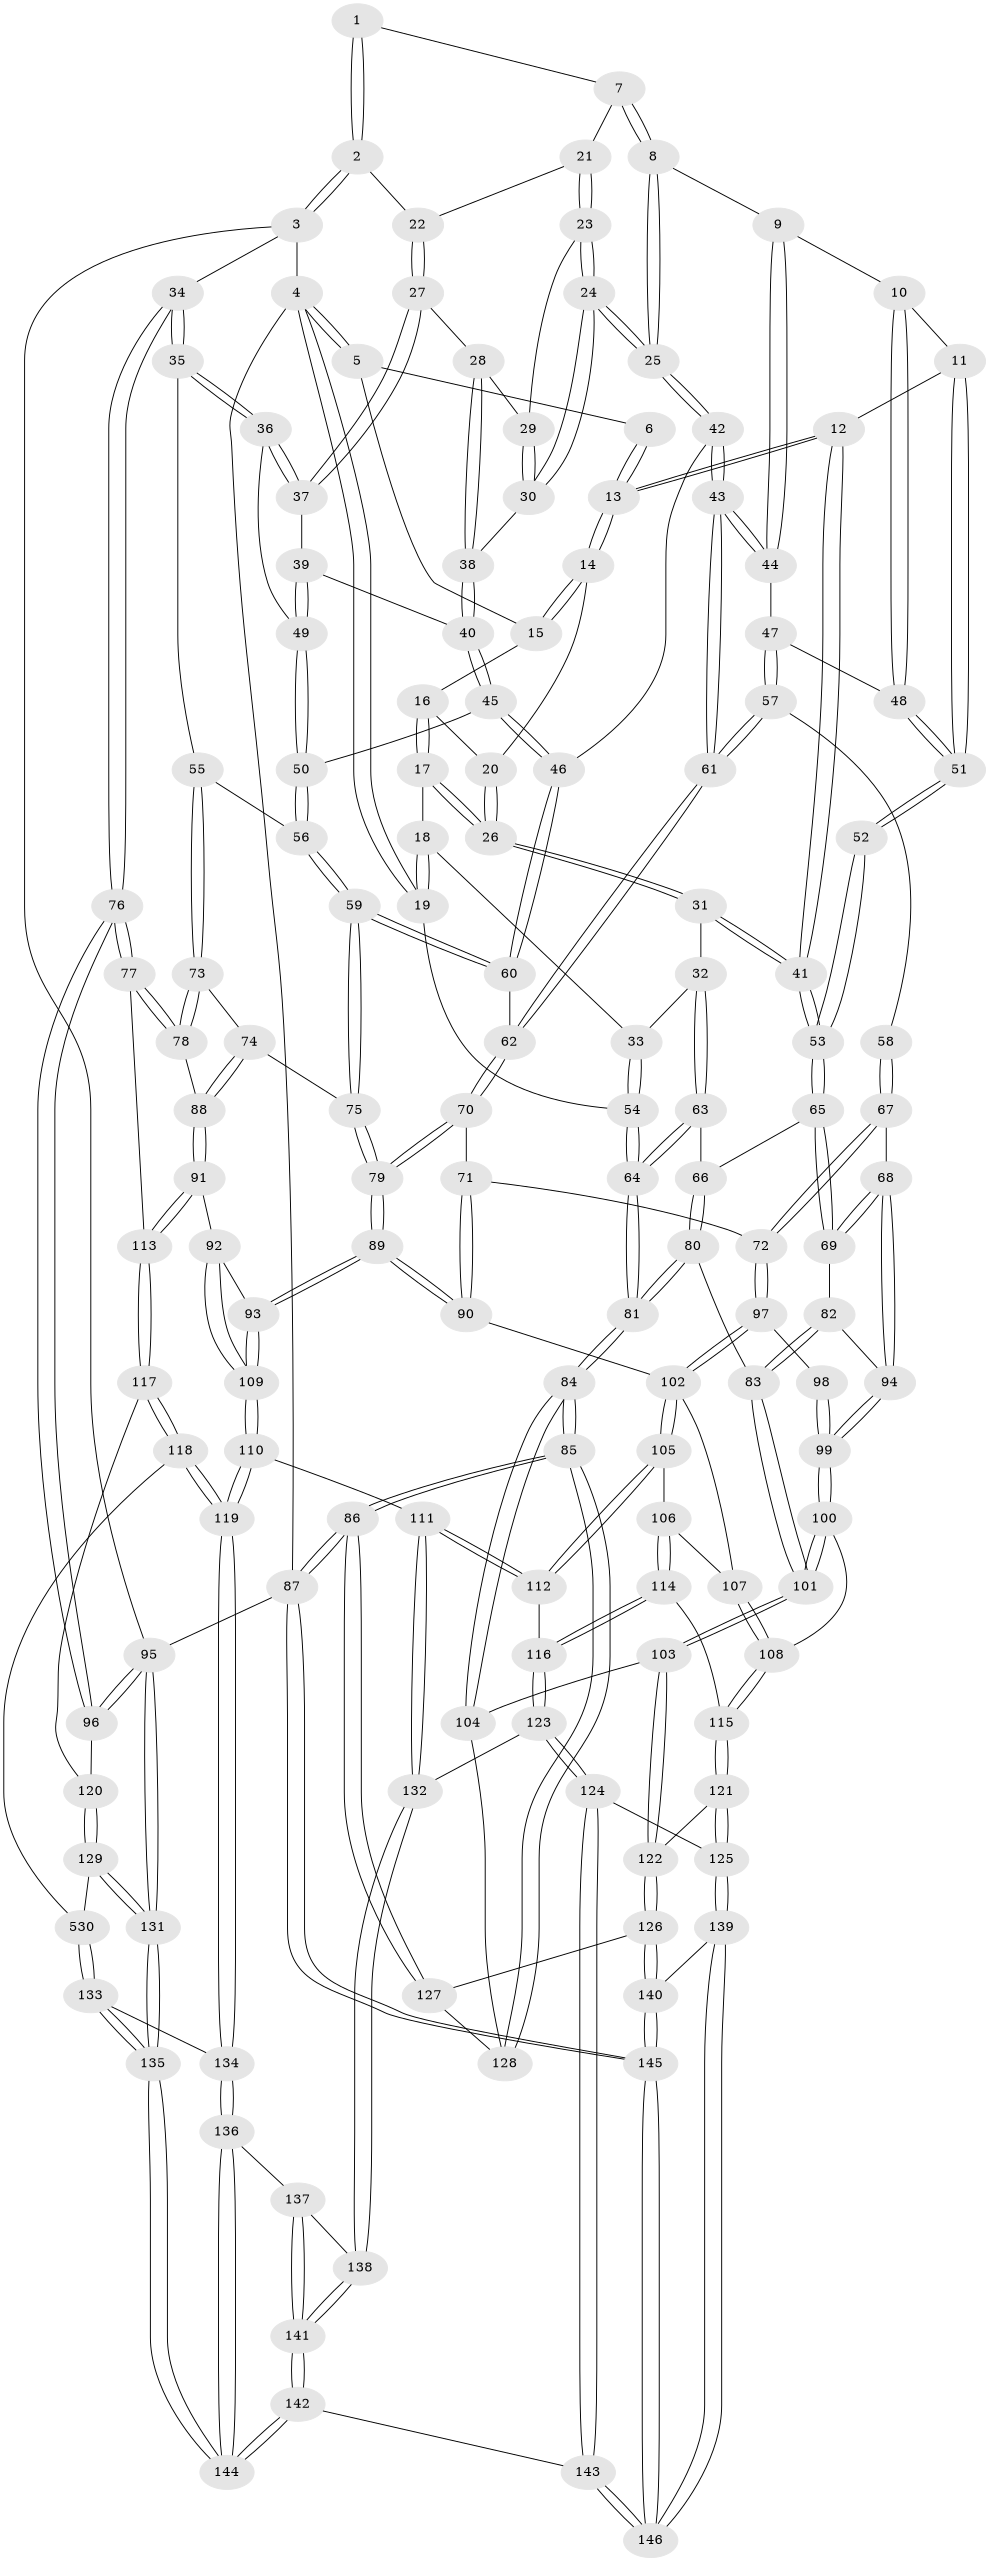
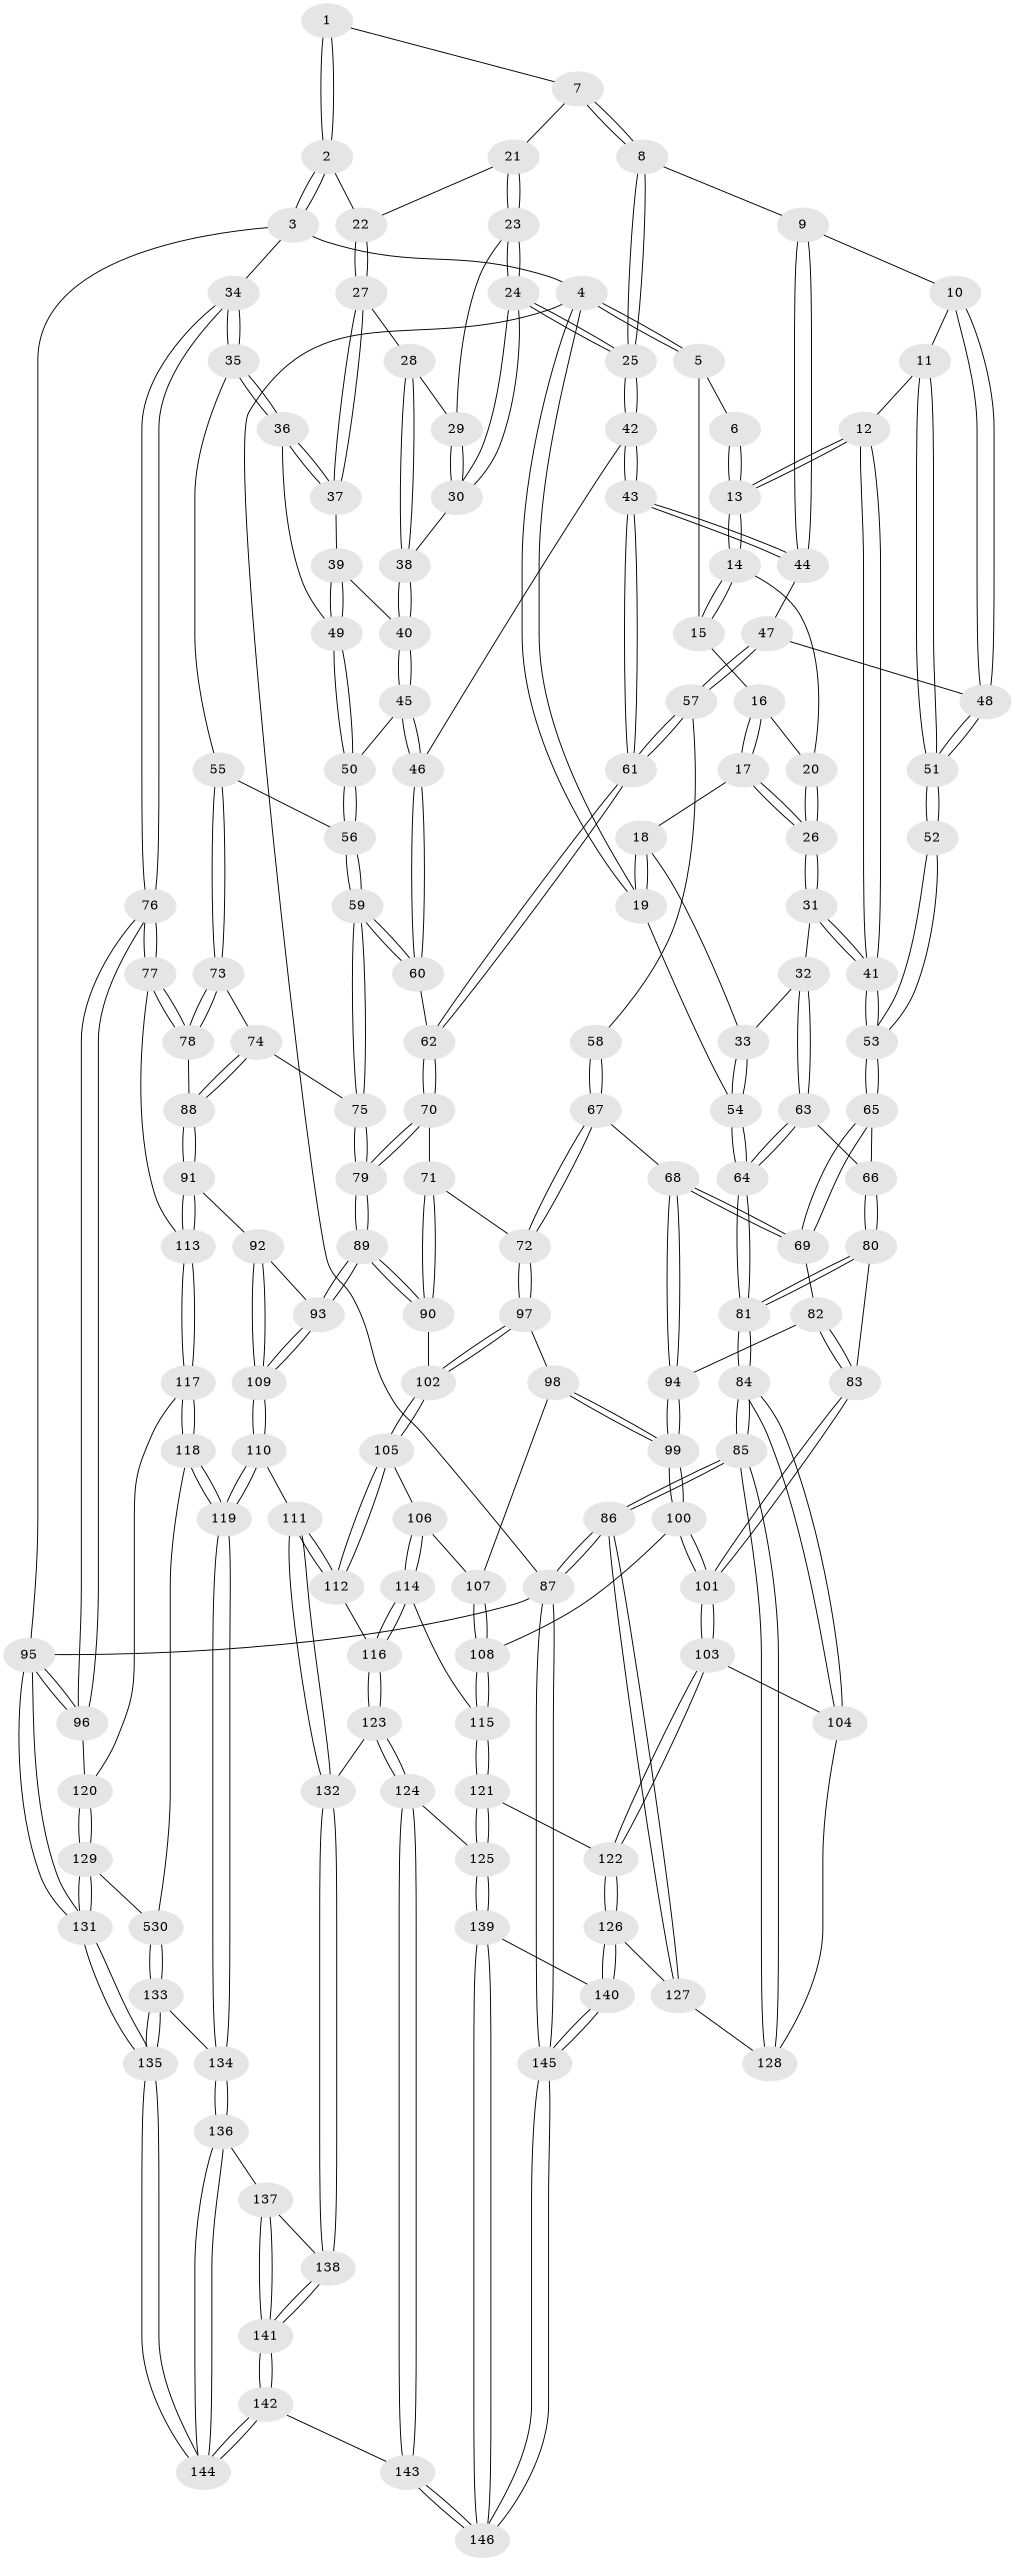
(715, 1482) -> (516, 1485)
